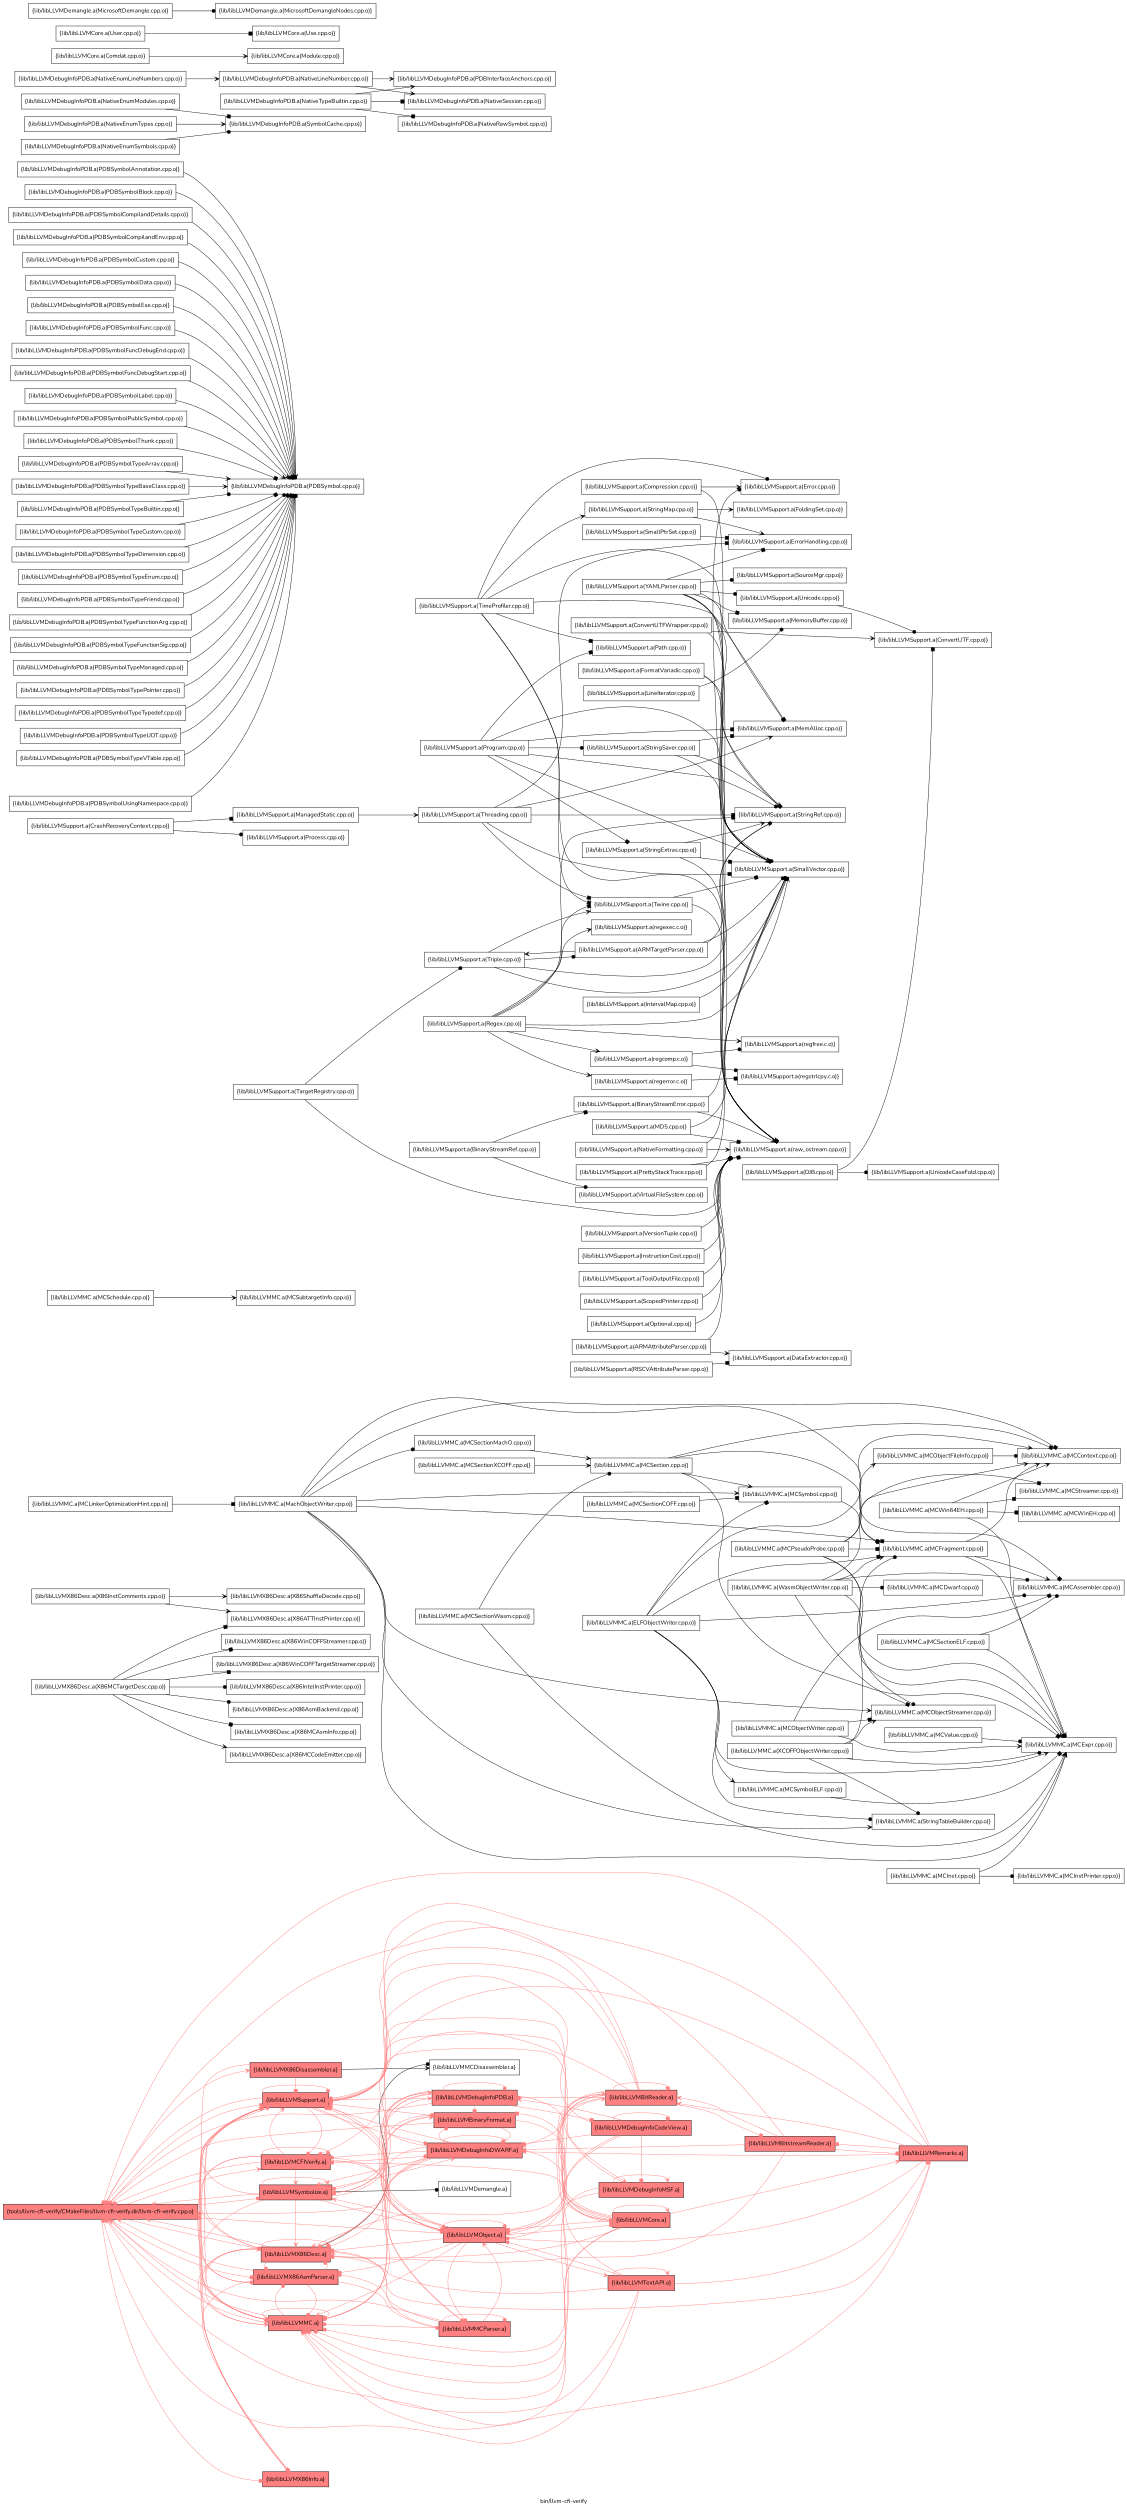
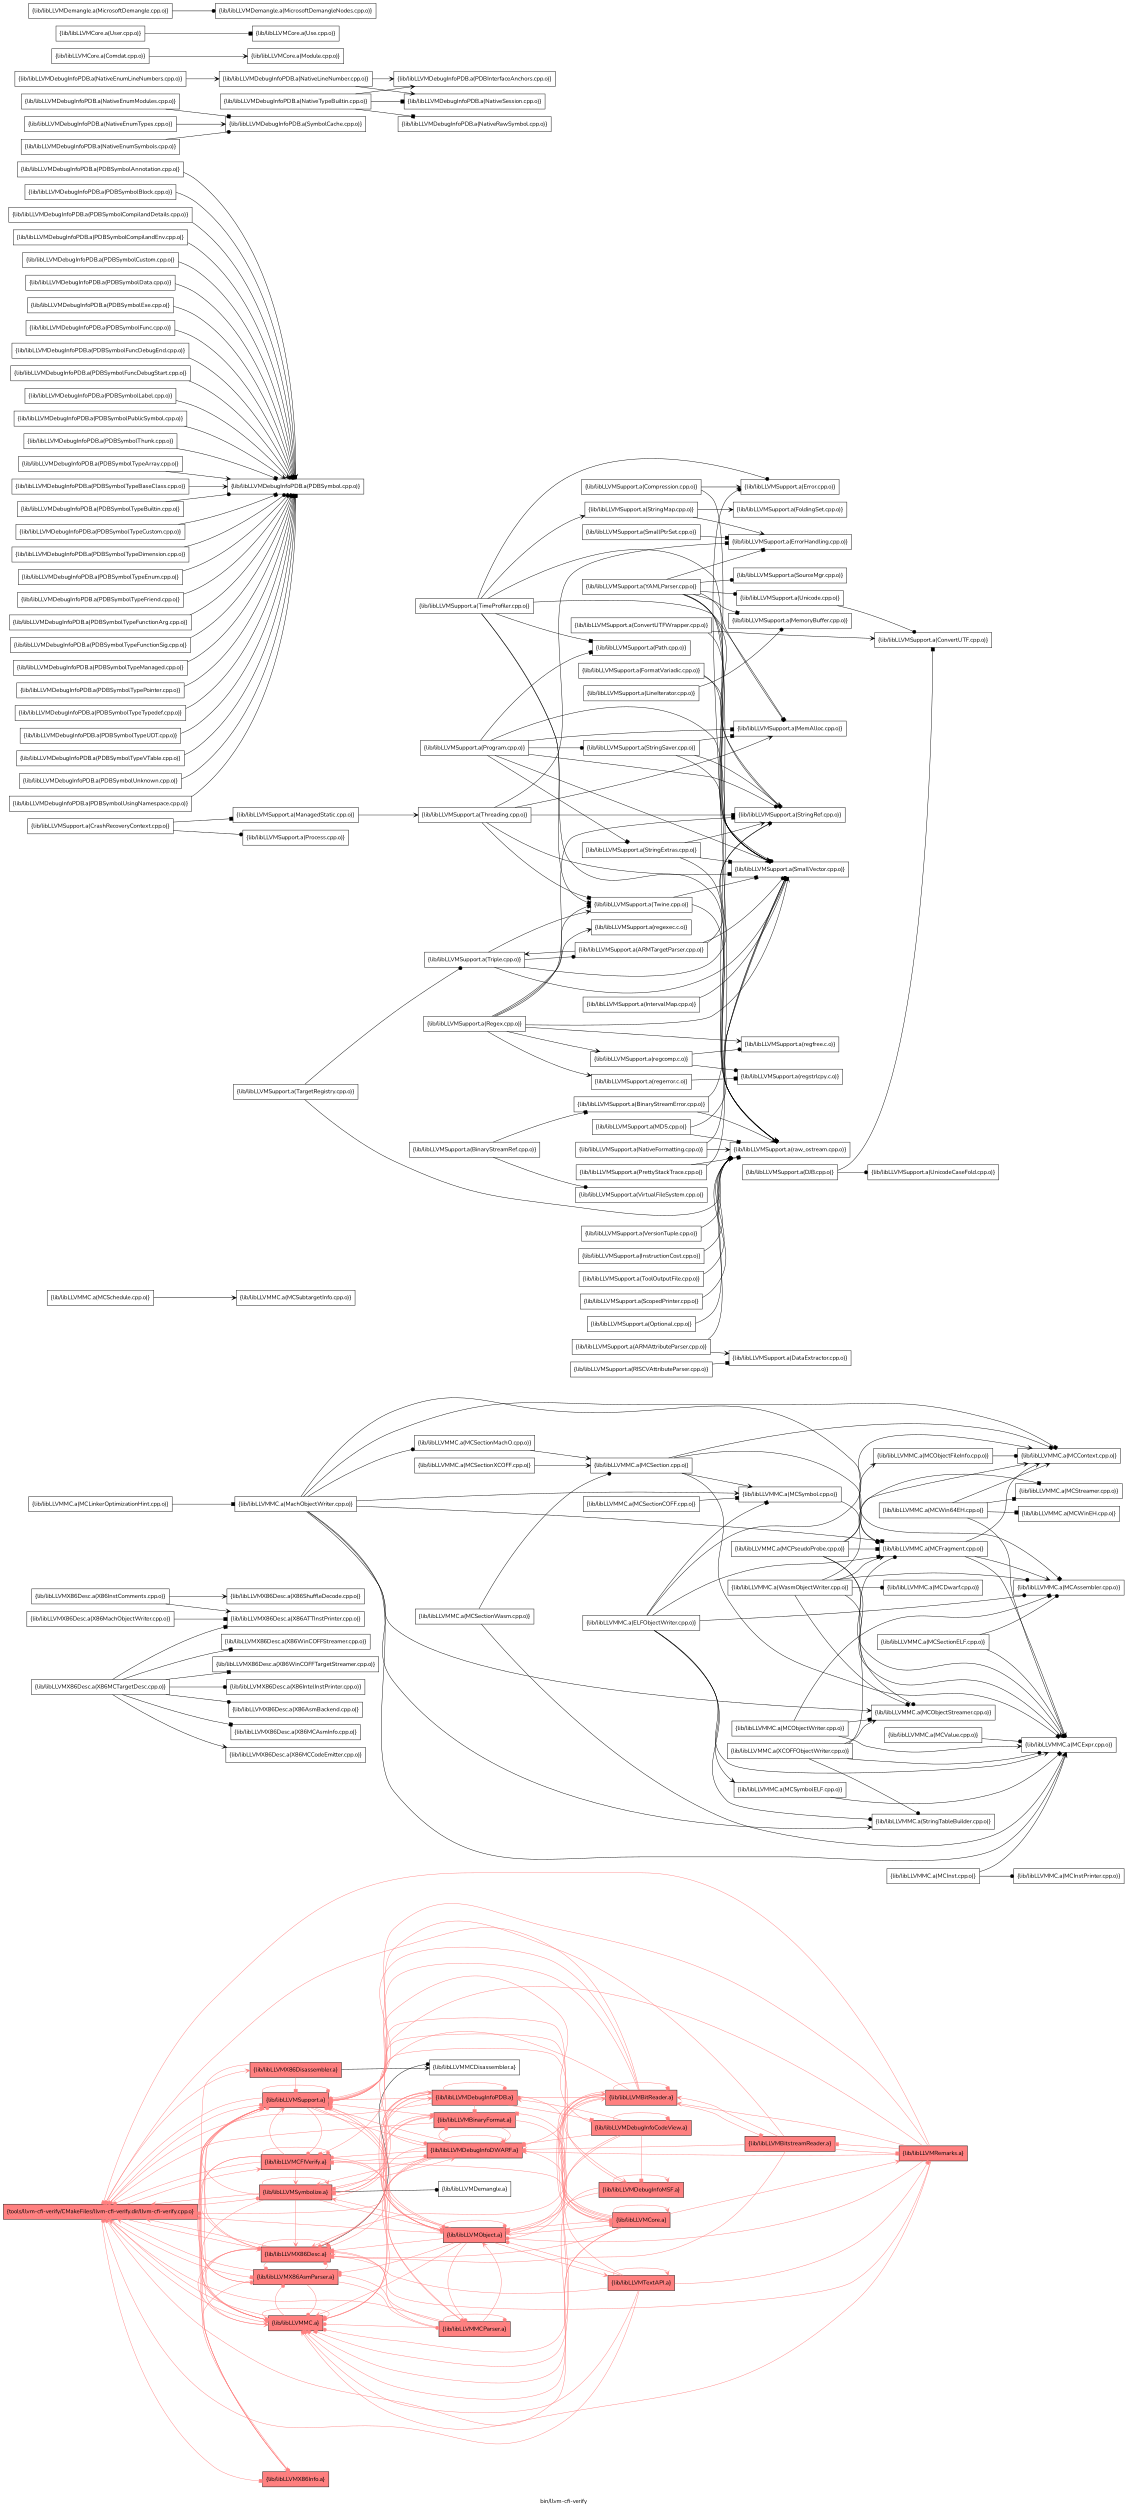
none -> (100, 781)
none -> (100, 1619)
